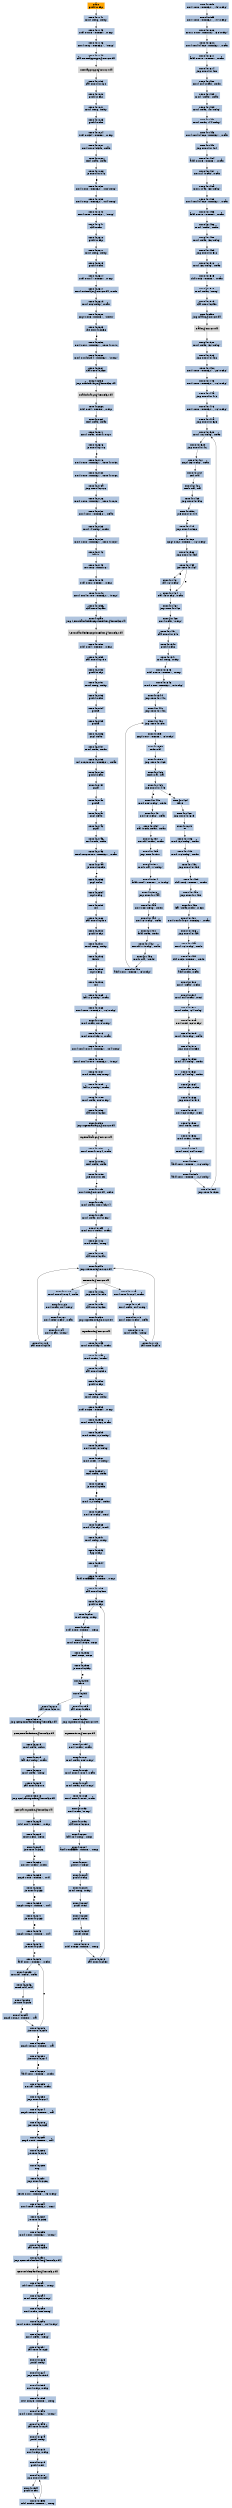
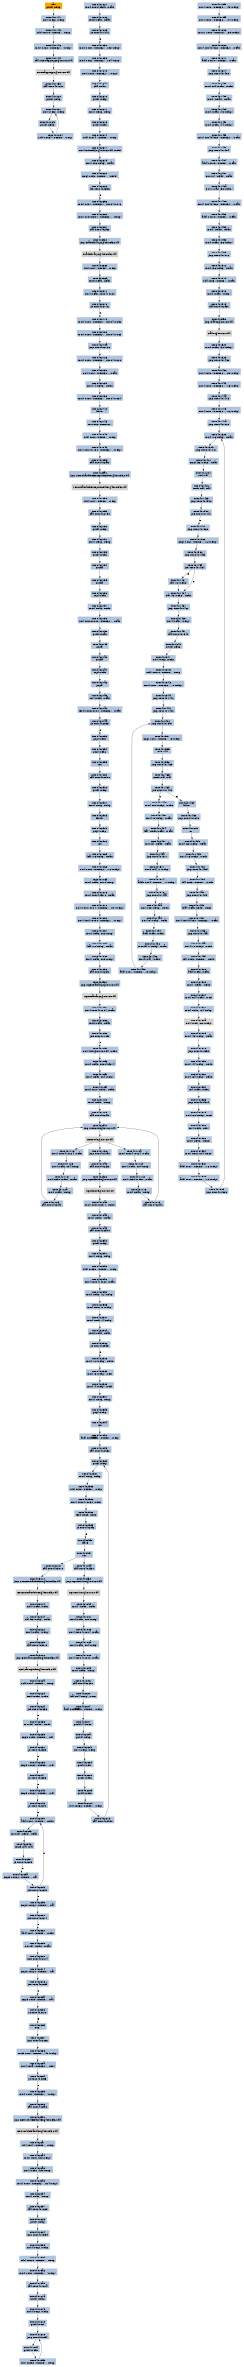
(96, 139) -> (58, 124)
(96, 1552) -> (100, 1411)
